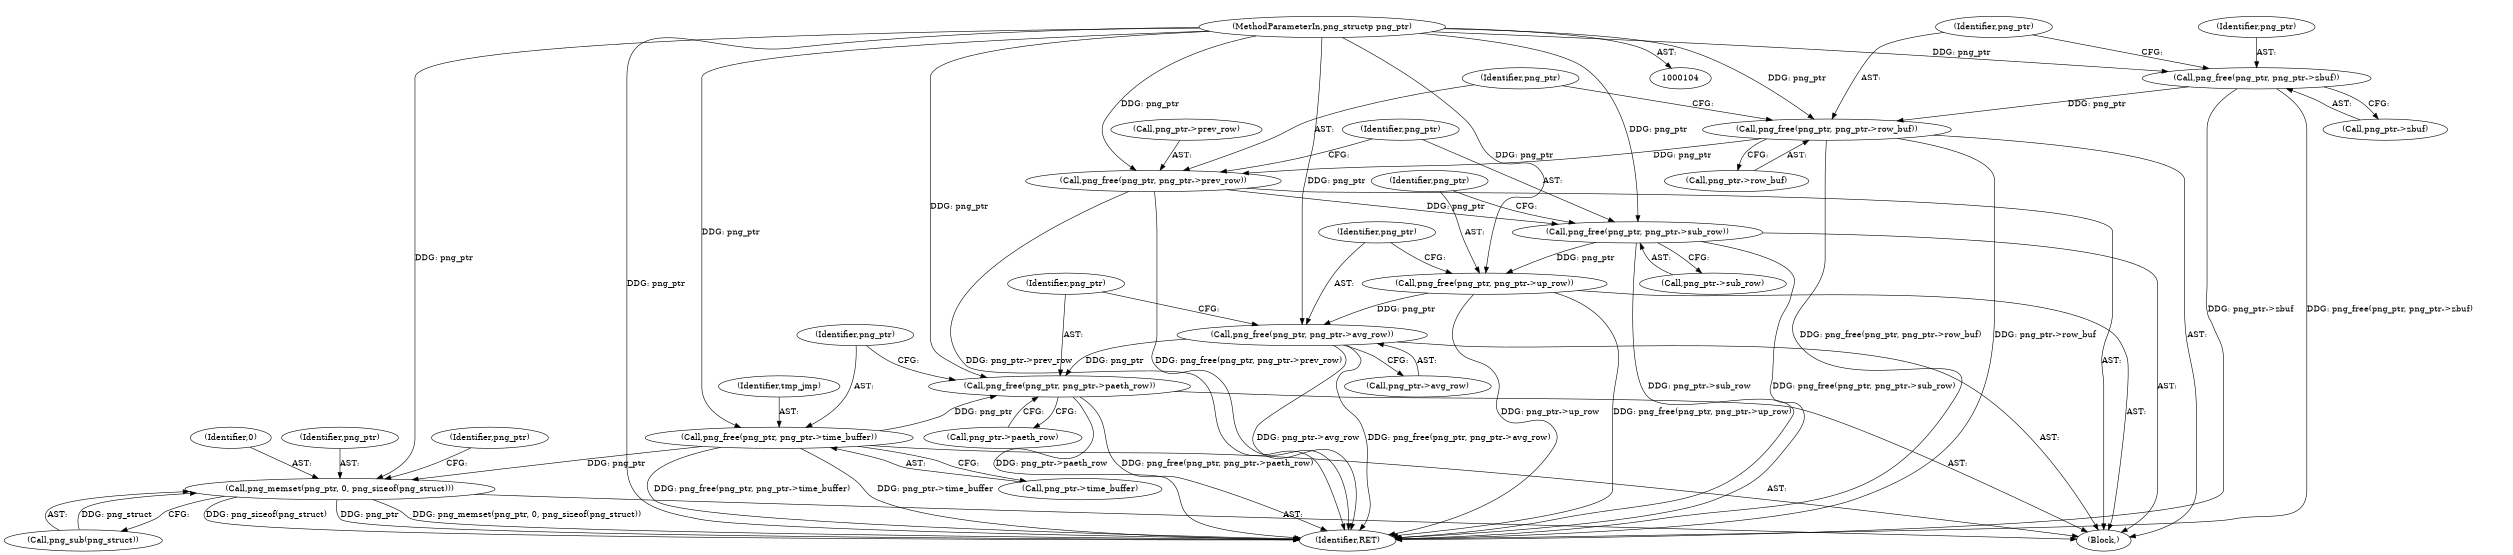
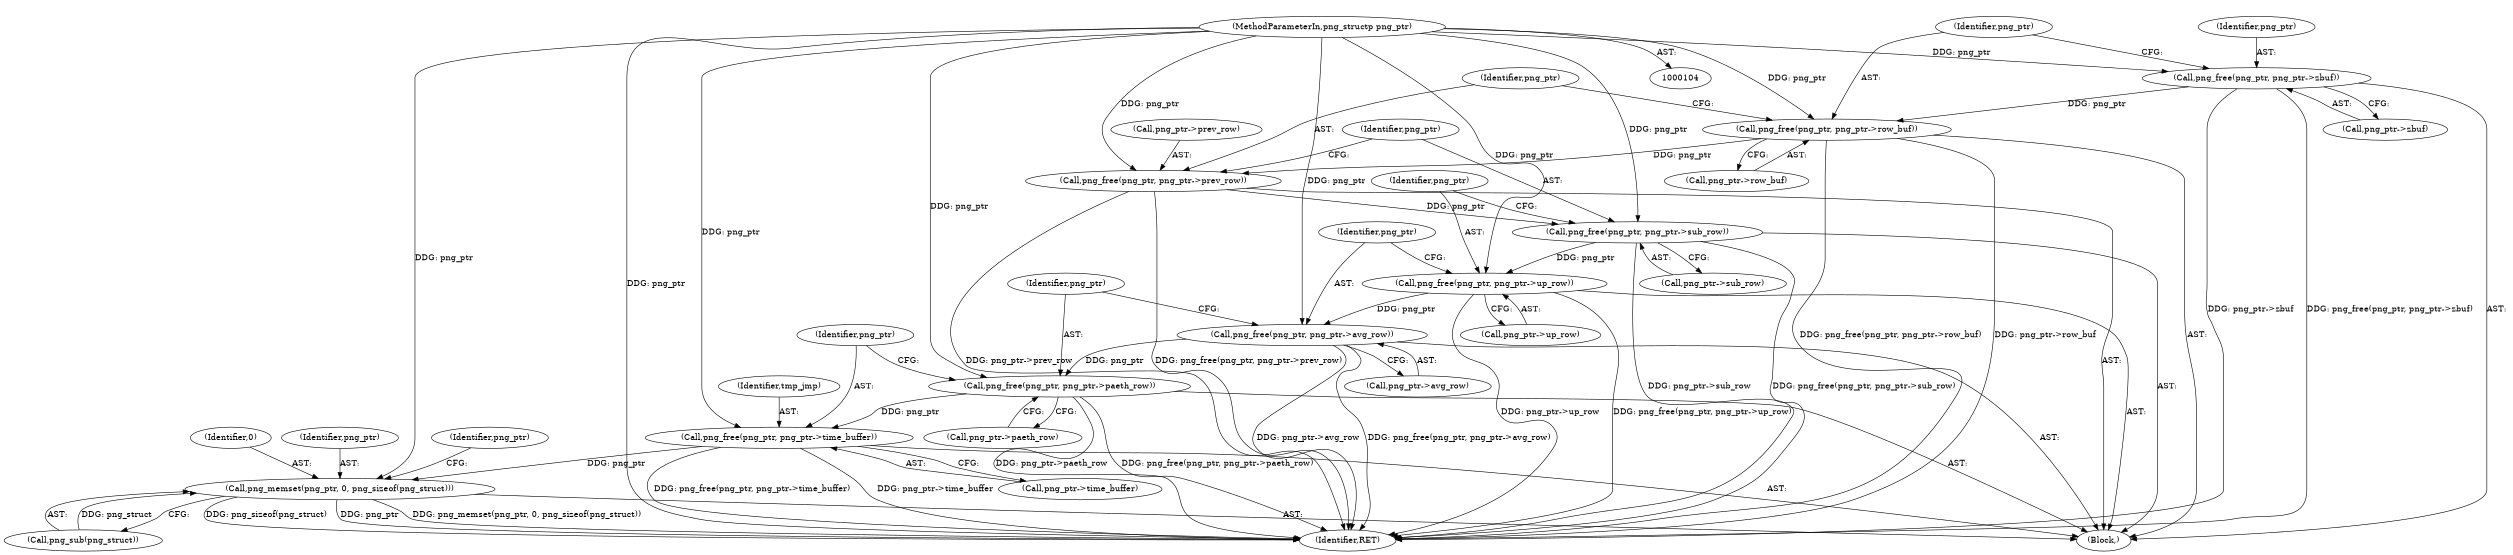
none -> (1531, 335)
none -> (2487, 417)
(936, 418) -> (900, 403)
